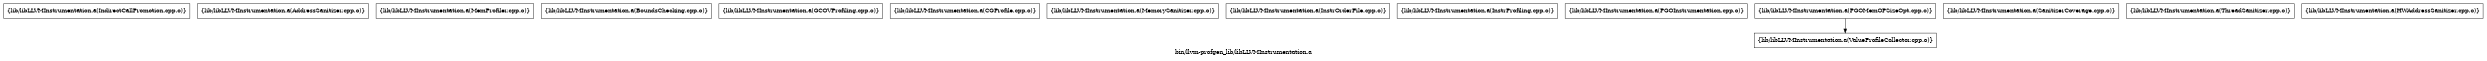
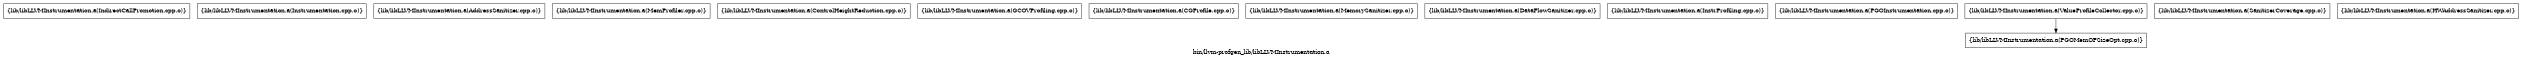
none -> (282, 11)
(626, 11) -> none
none -> (814, 11)
(1308, 11) -> none
none -> (1512, 11)
(2210, 11) -> none
(1845, 24) -> (2056, 24)
